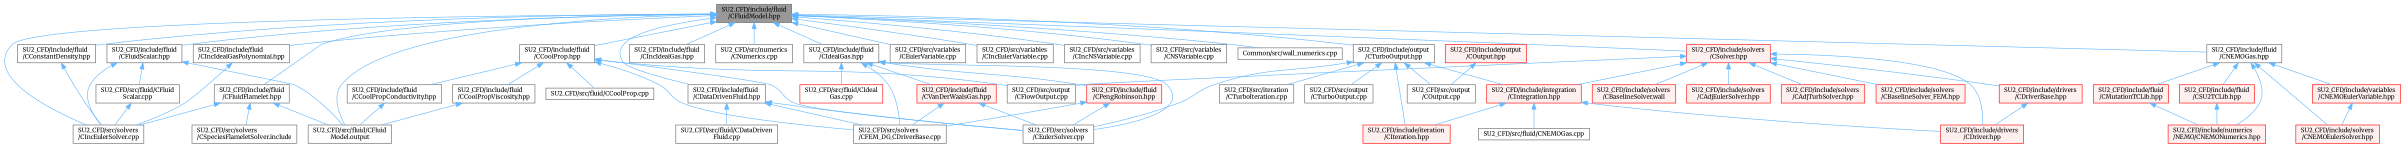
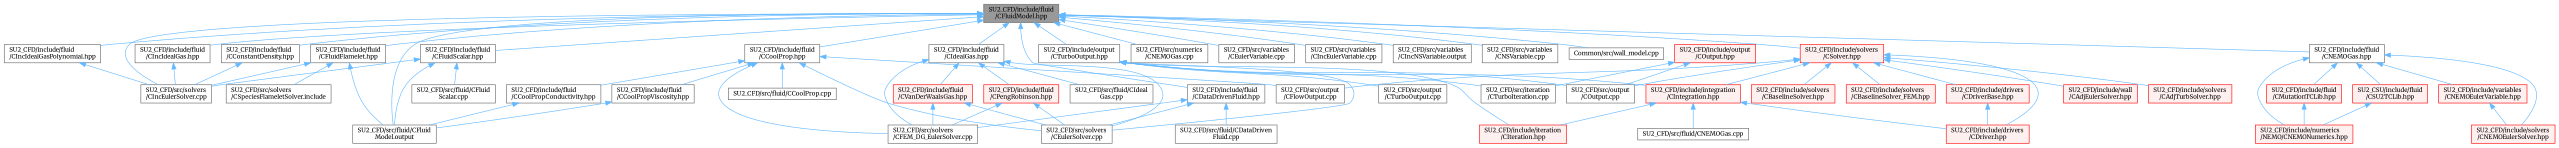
(754, 54) -> (1169, 54)
(1102, 54) -> (1432, 54)
(1290, 54) -> (1616, 54)
none -> (1714, 72)
none -> (1609, 75)
(841, 94) -> (1112, 94)
(1634, 94) -> (1793, 94)
(1729, 94) -> (2100, 94)
(2217, 94) -> (2390, 94)
(121, 117) -> (175, 77)
(900, 134) -> (933, 134)
